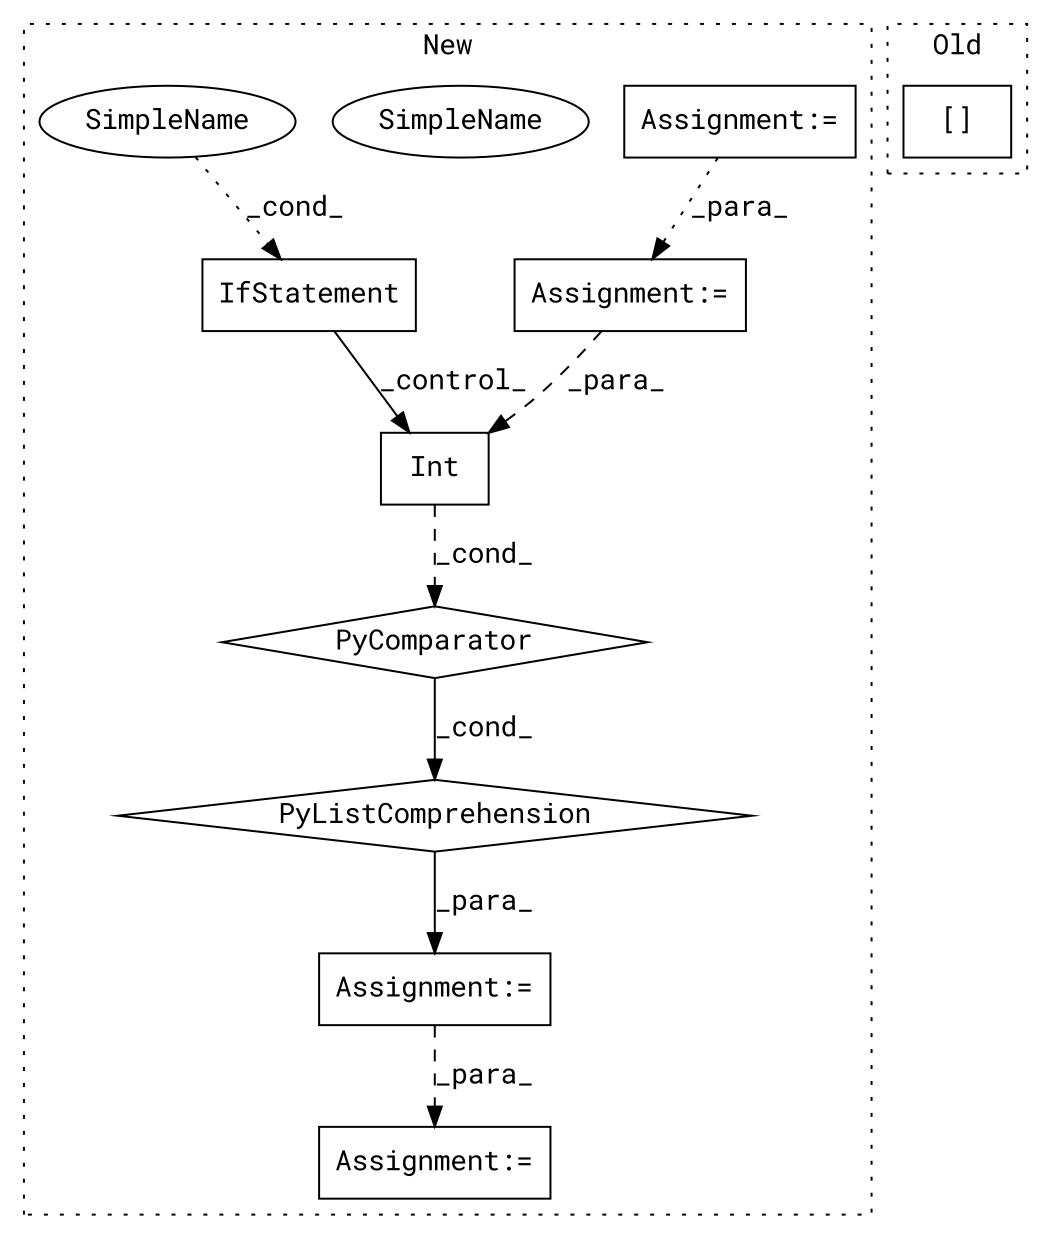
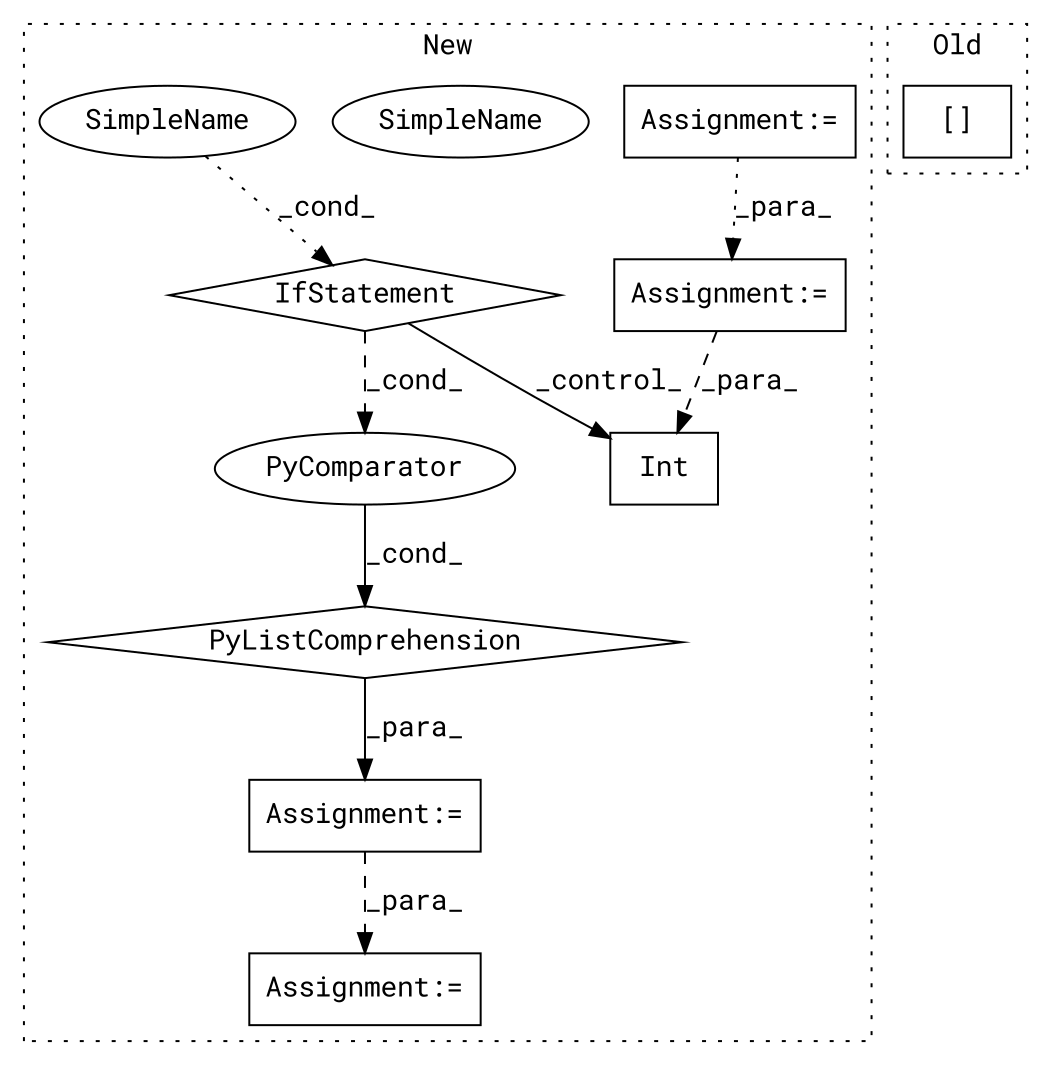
(309, 295) -> (365, 295)
(435, 545) -> (365, 372)
(435, 642) -> (365, 469)
